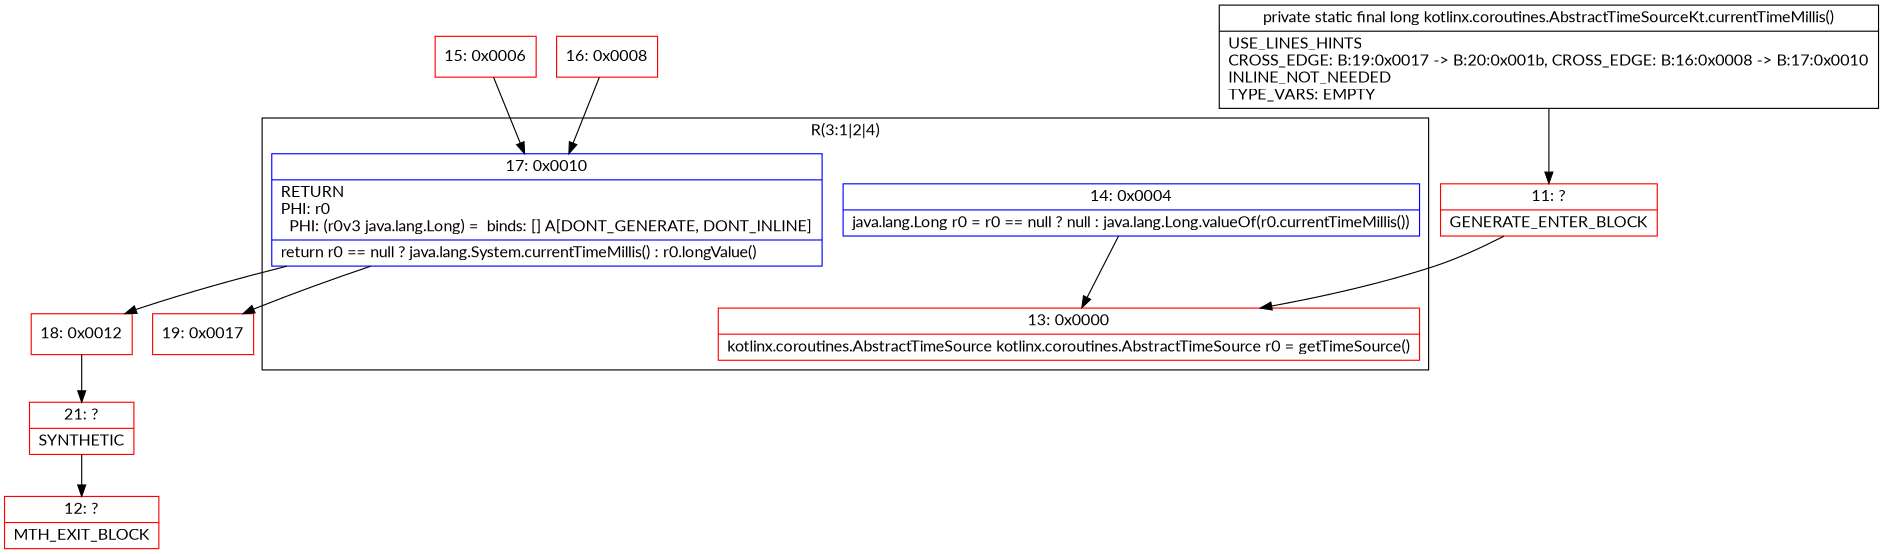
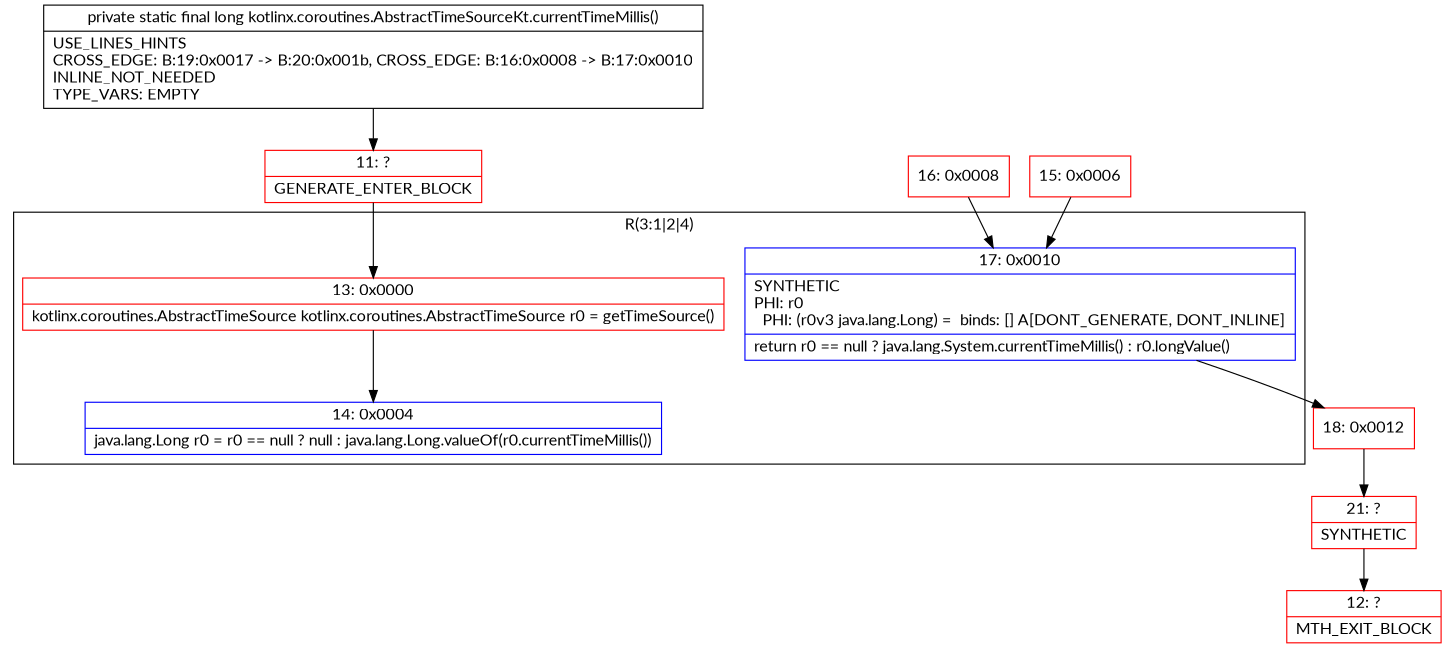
(313, 192) -> (797, 287)
(1103, 267) -> (373, 360)
(203, 334) -> none
